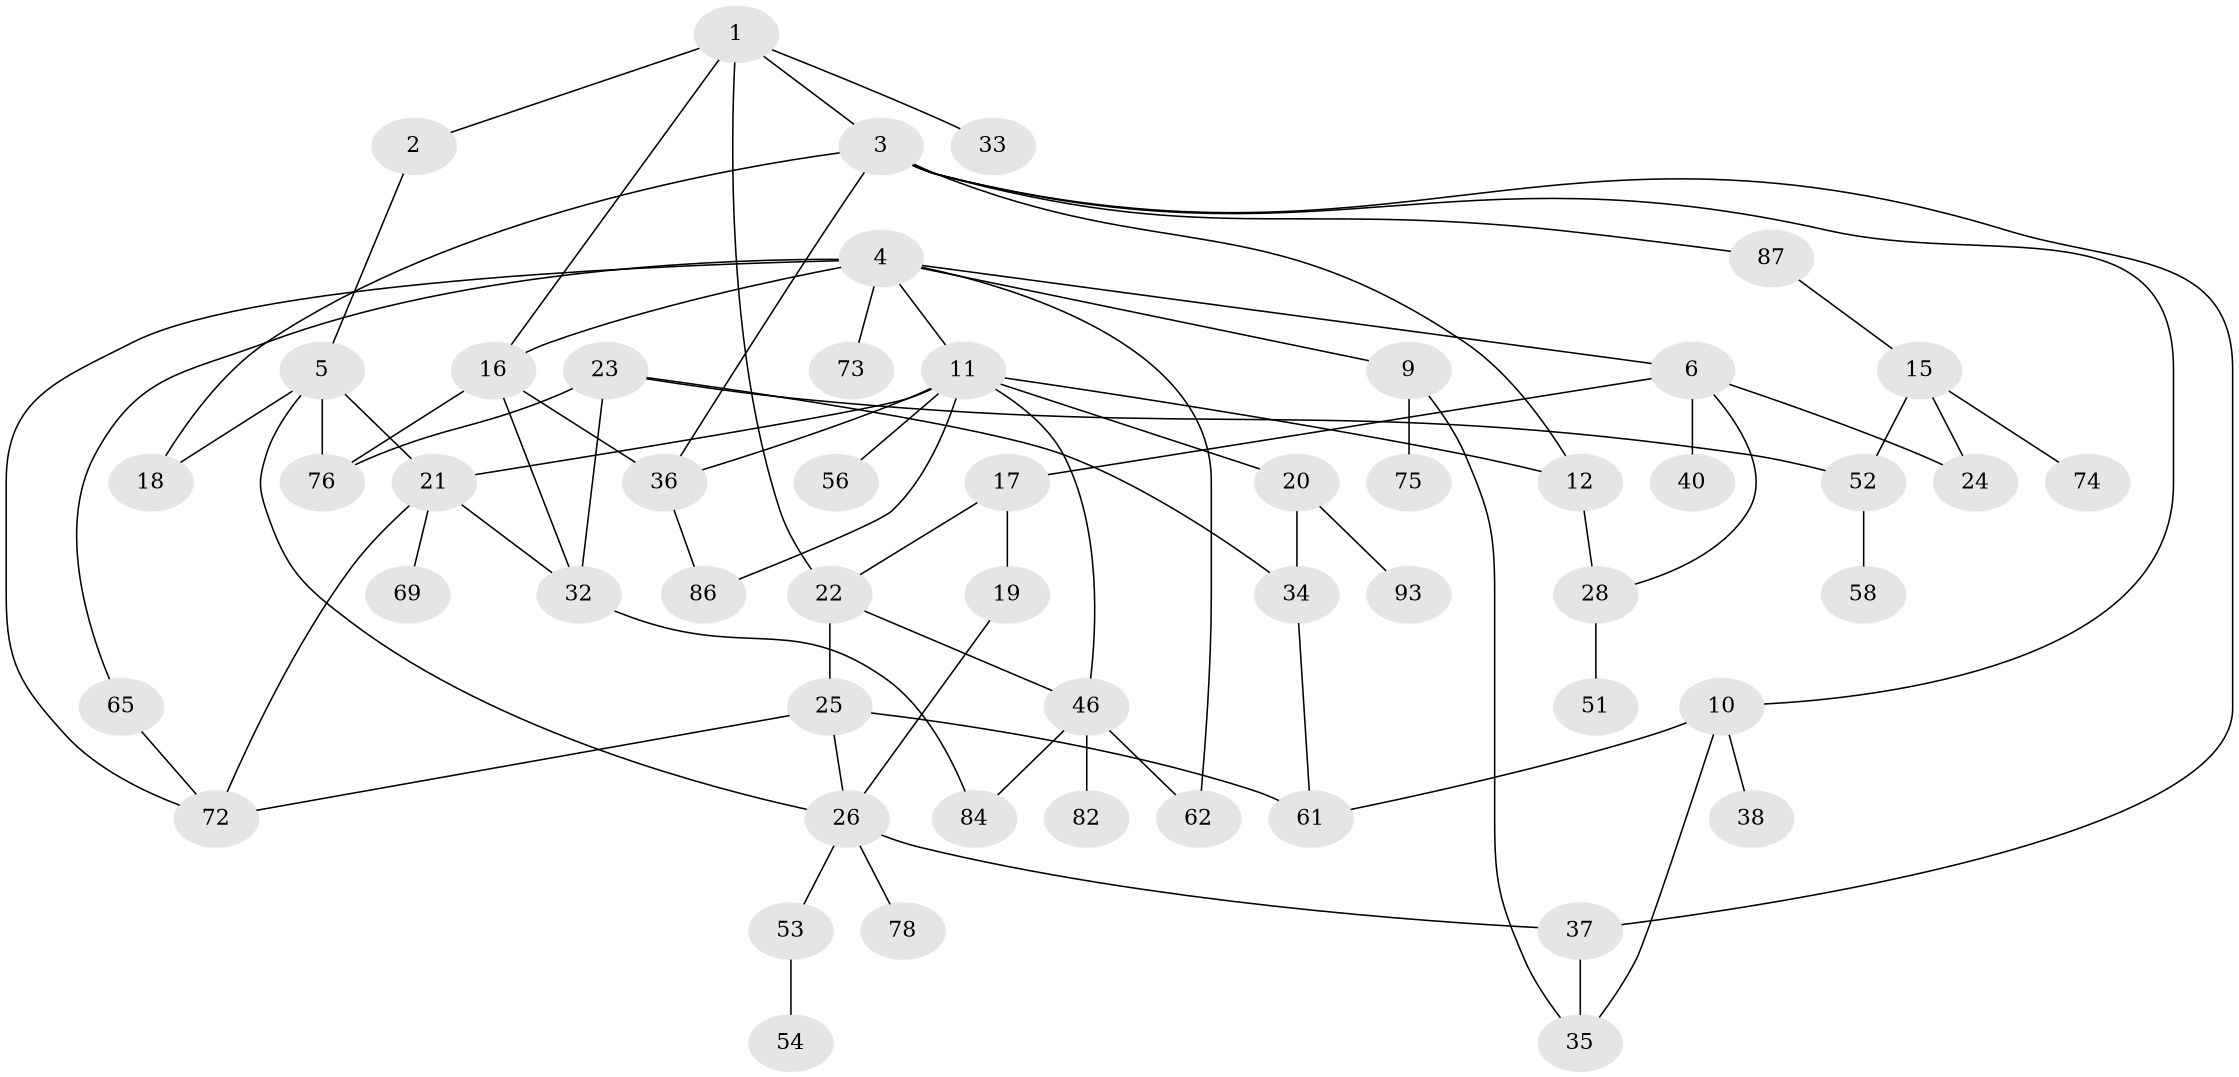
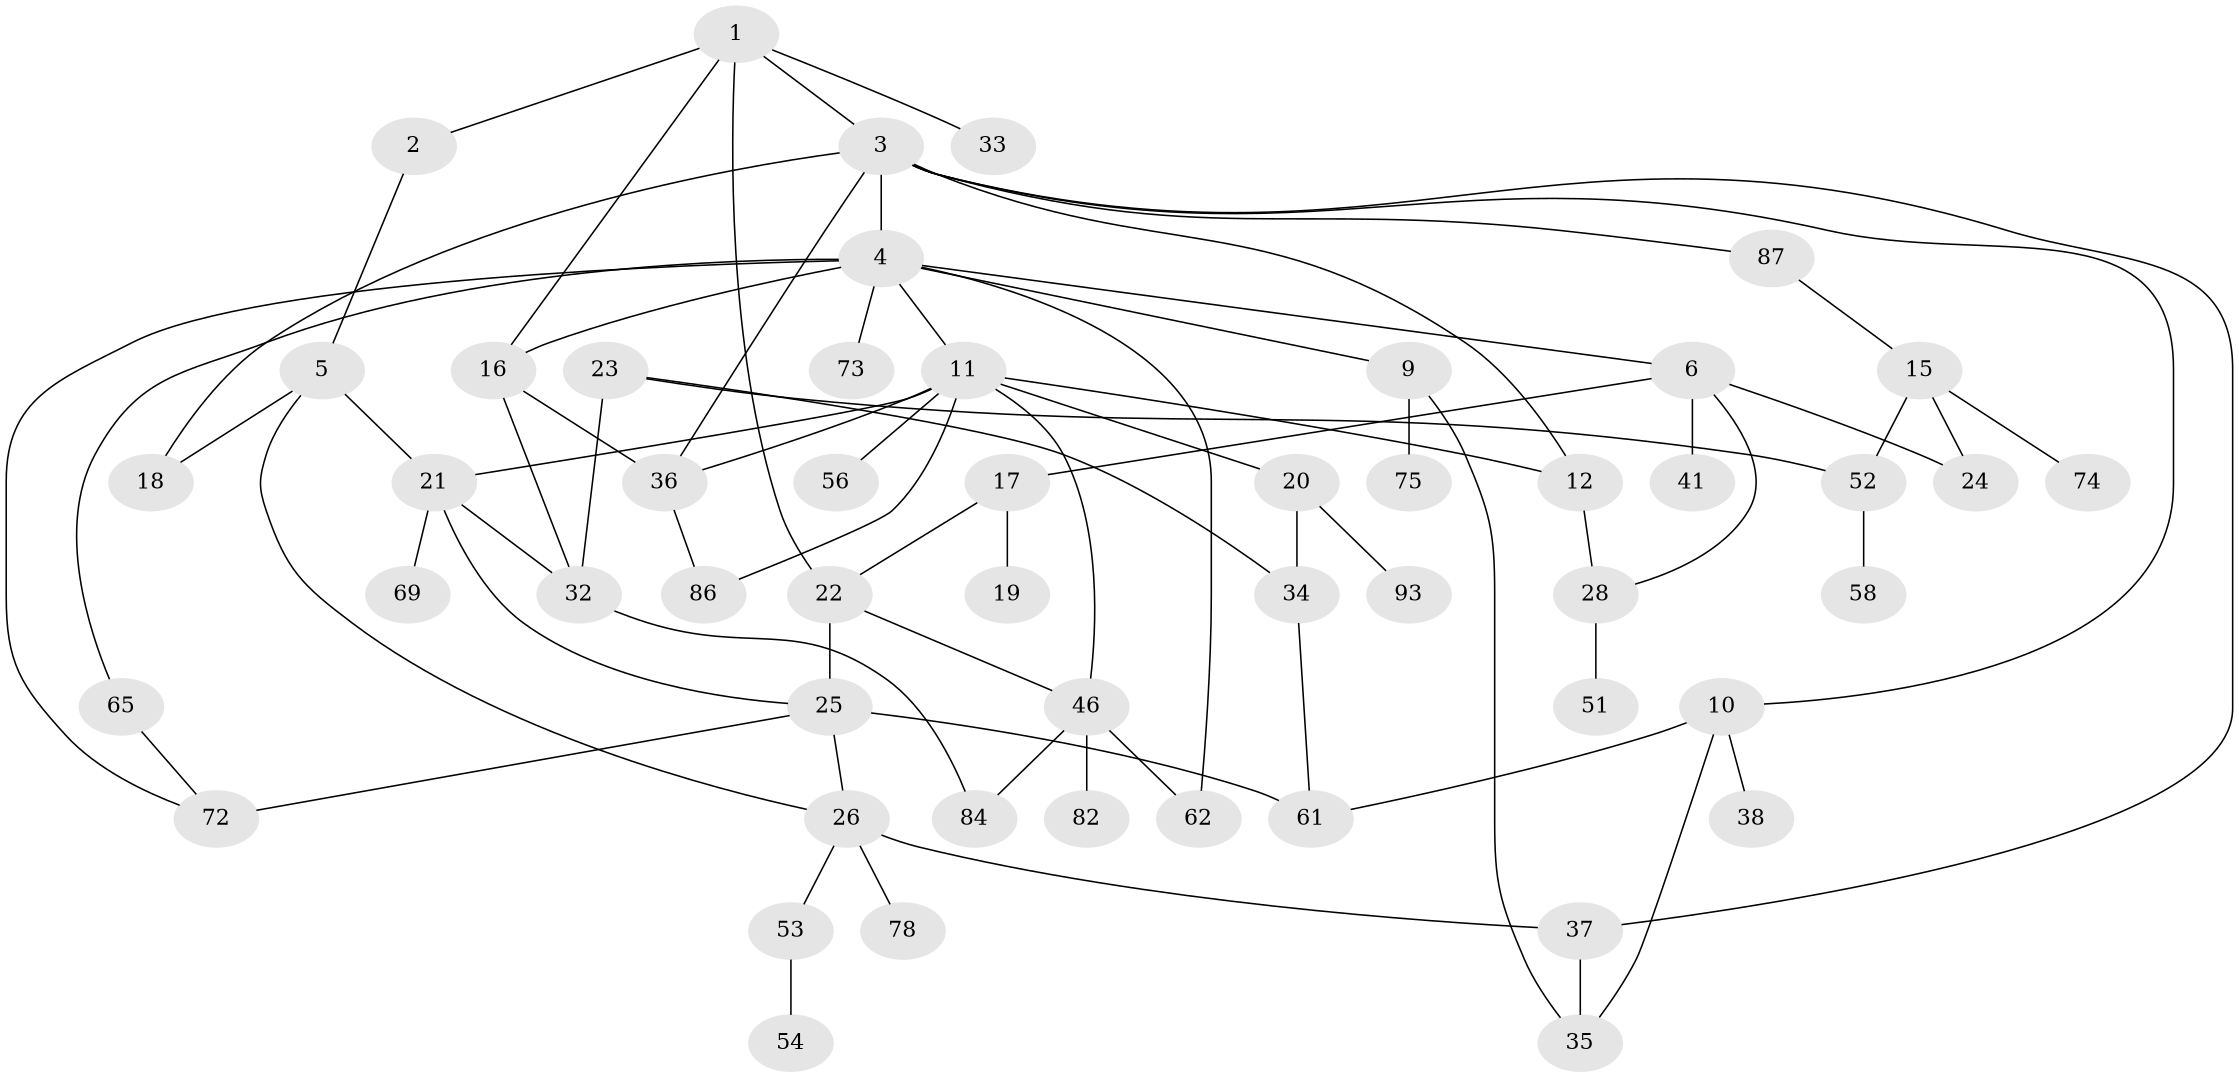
none -> (881, 203)
(322, 483) -> none
(1692, 483) -> (1692, 483)
(304, 639) -> (585, 657)
(930, 703) -> none
